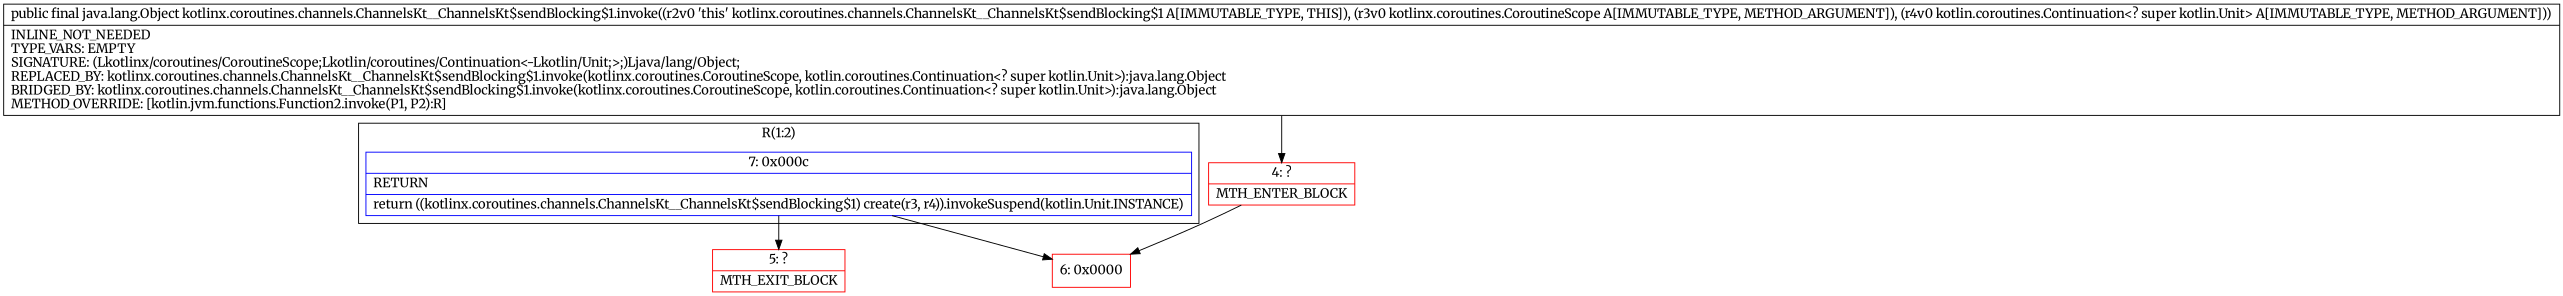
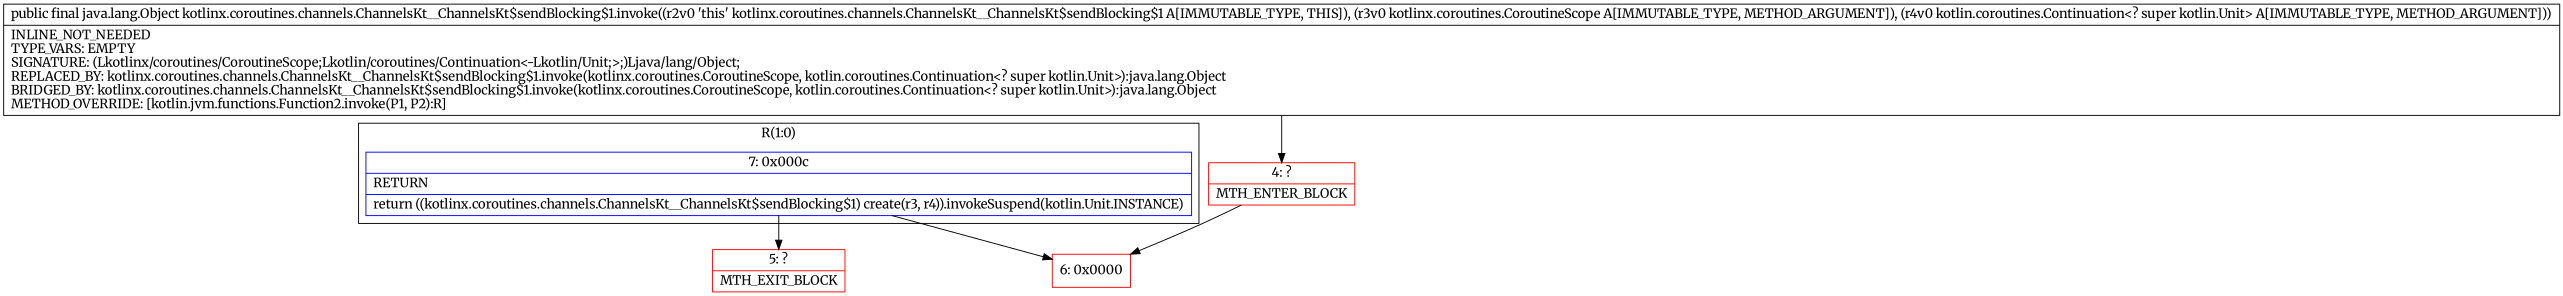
(779, 134) -> (779, 134)
